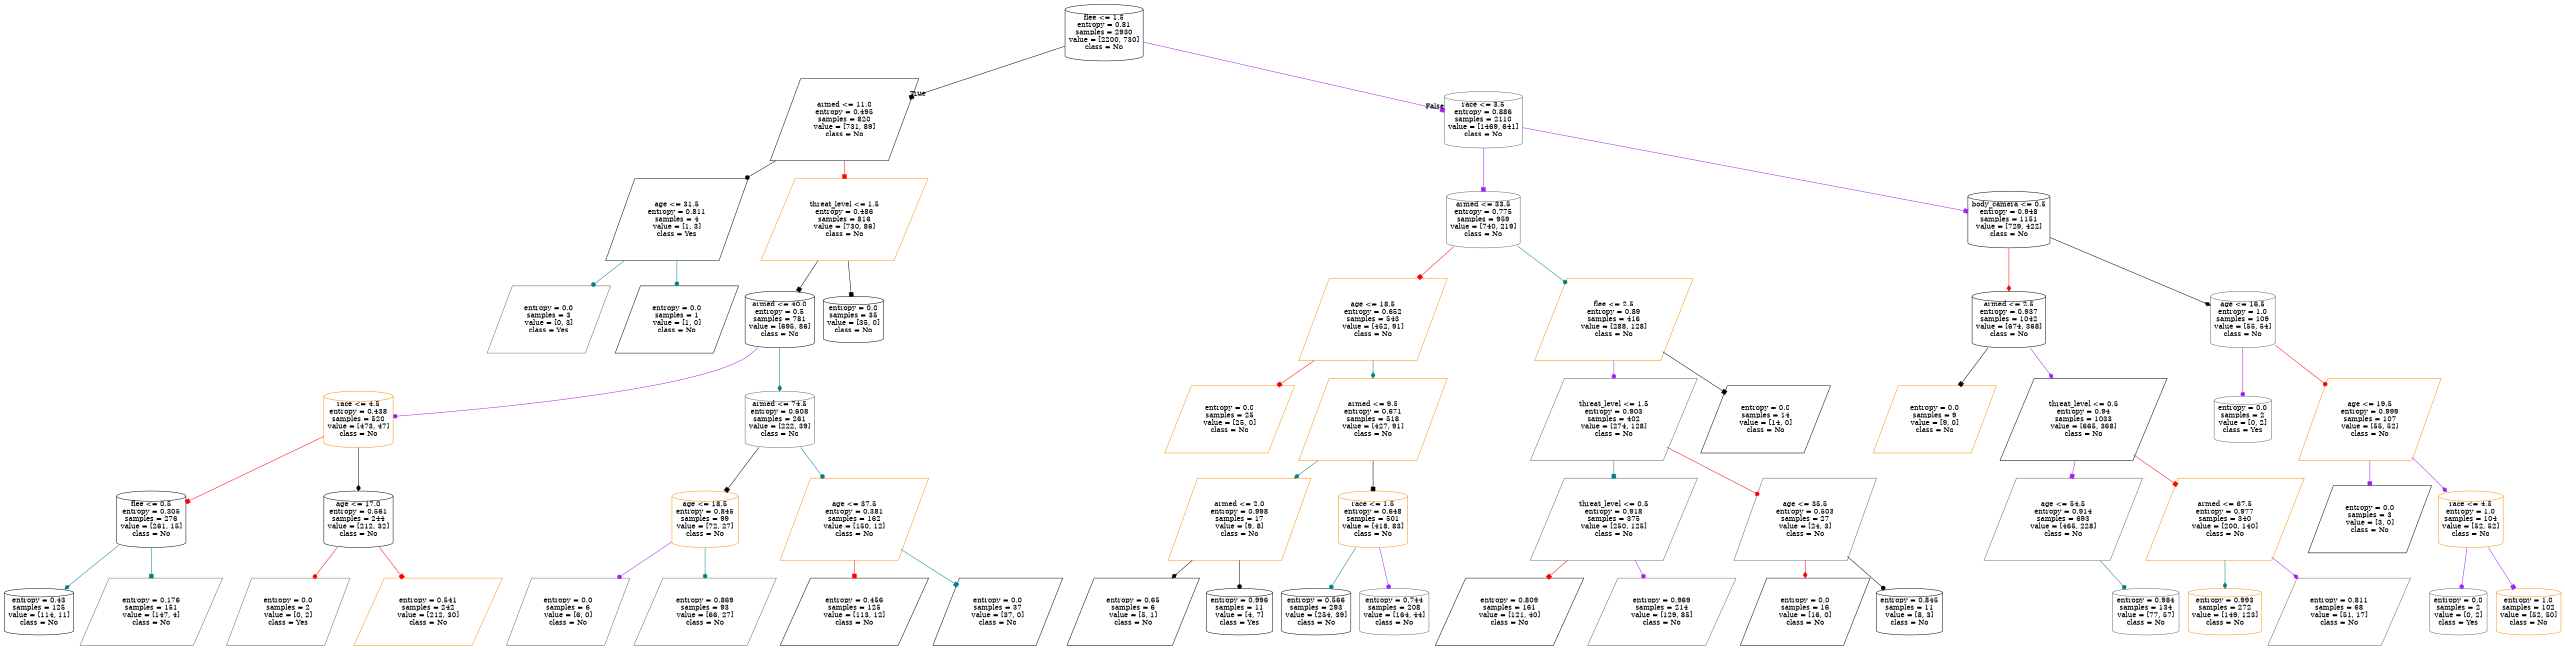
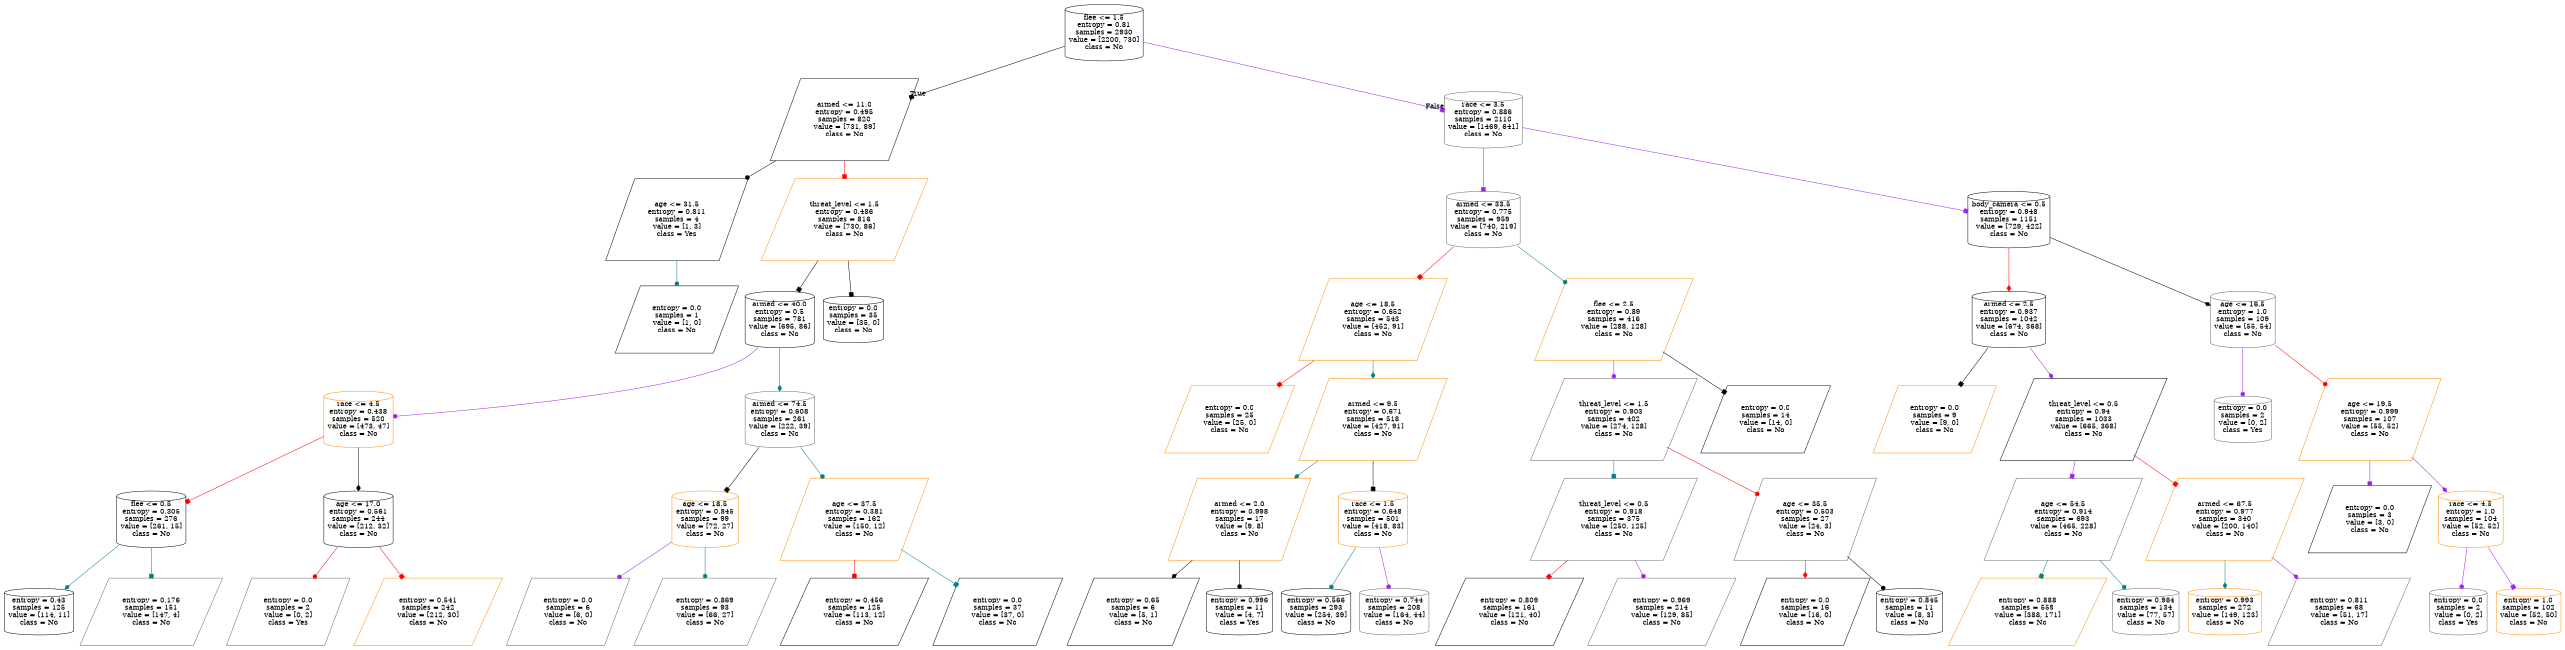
(549, 320) -> none
none -> (2028, 612)
